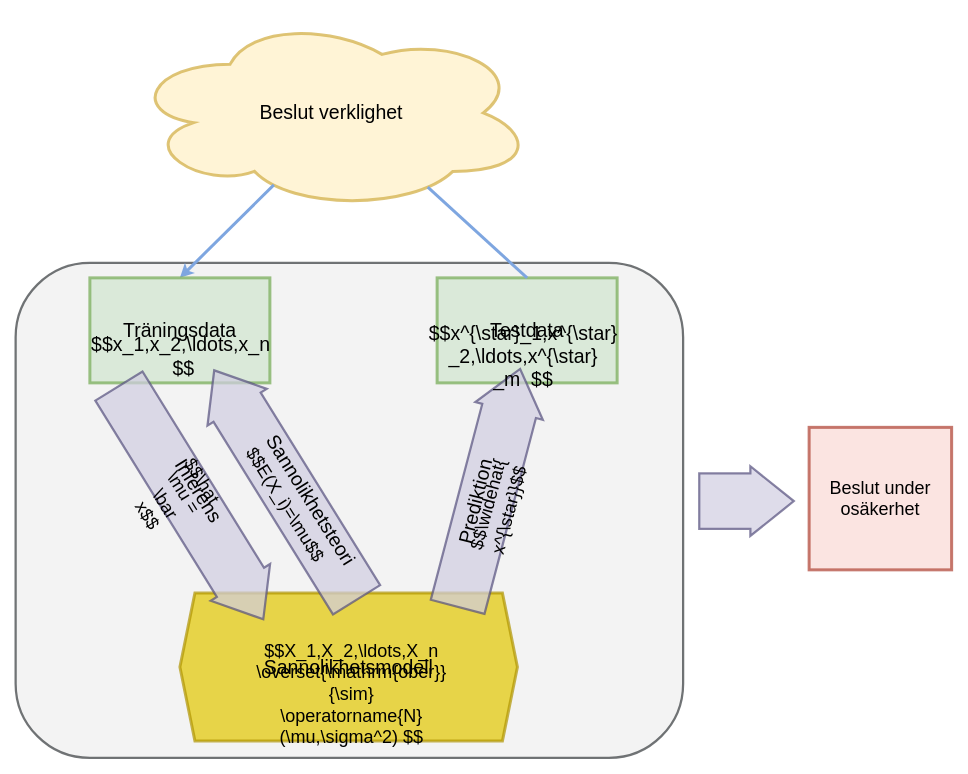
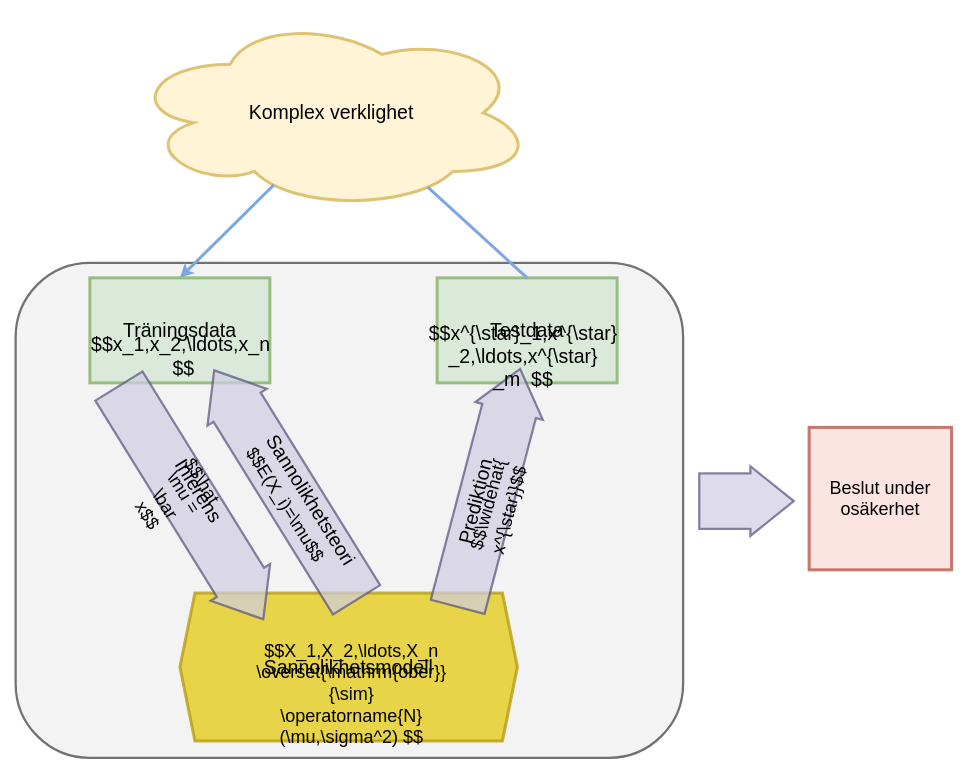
(331, 113) -> (331, 113)
